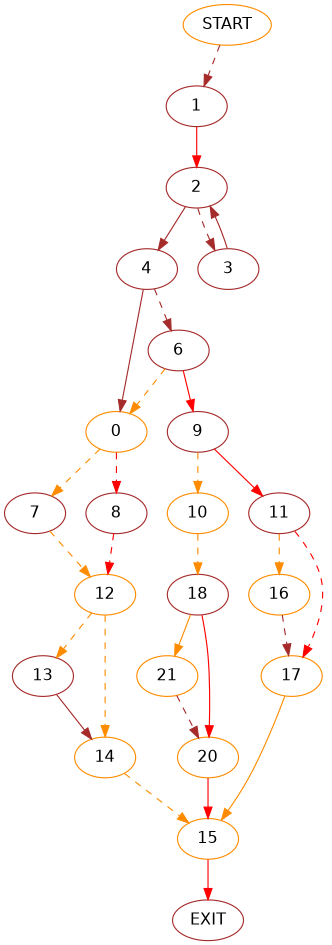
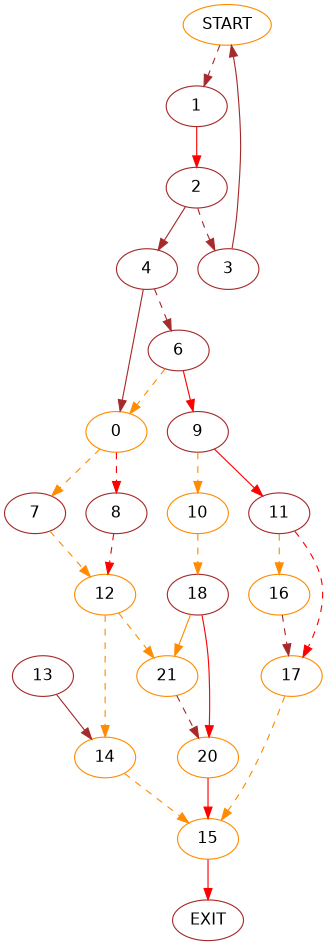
(222, 232) -> (241, 153)
(78, 631) -> (133, 631)
(260, 755) -> (260, 755)
